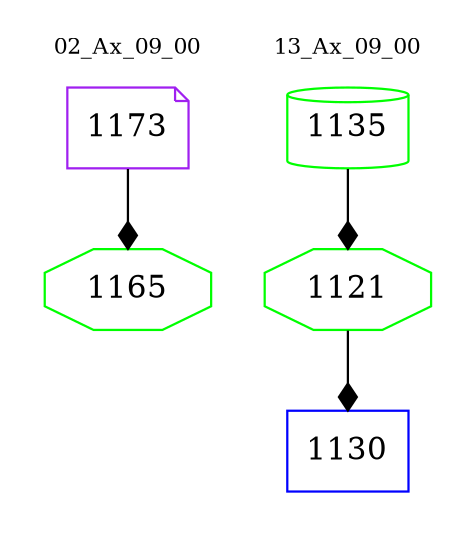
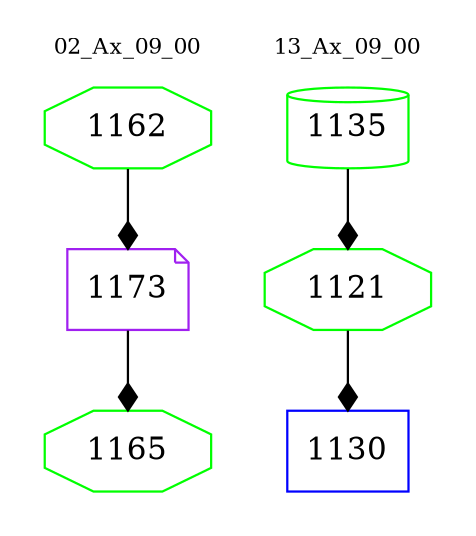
none -> (128, 128)
